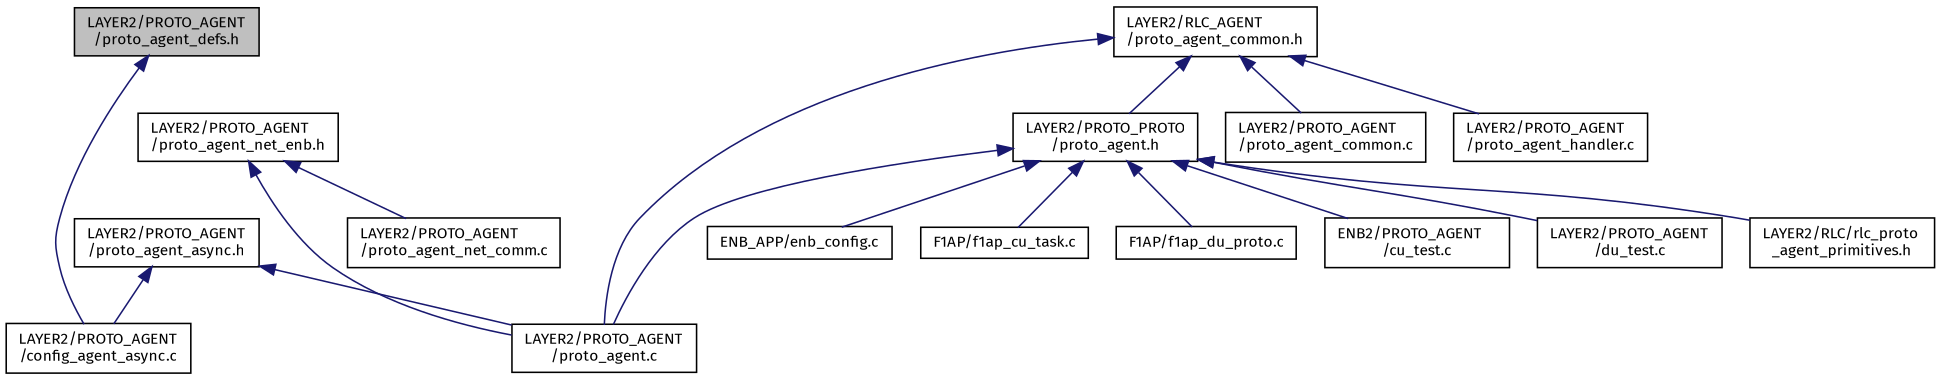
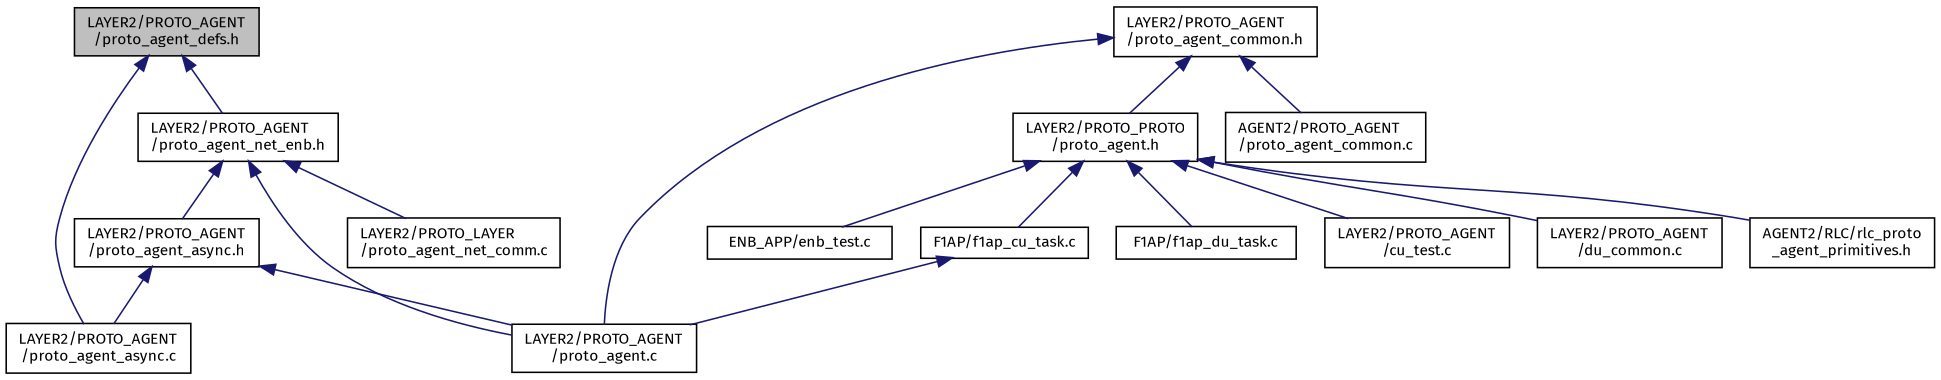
(1216, 32) -> (1216, 32)
none -> (207, 91)
(1326, 137) -> (1326, 137)
(1551, 137) -> none
(777, 188) -> (814, 293)
none -> (198, 197)
(454, 243) -> (454, 243)
(800, 243) -> (800, 243)
(1206, 243) -> (1206, 243)
(1417, 243) -> (1417, 243)
(1630, 243) -> (1630, 243)
(1842, 243) -> (1842, 243)
(99, 348) -> (99, 348)
